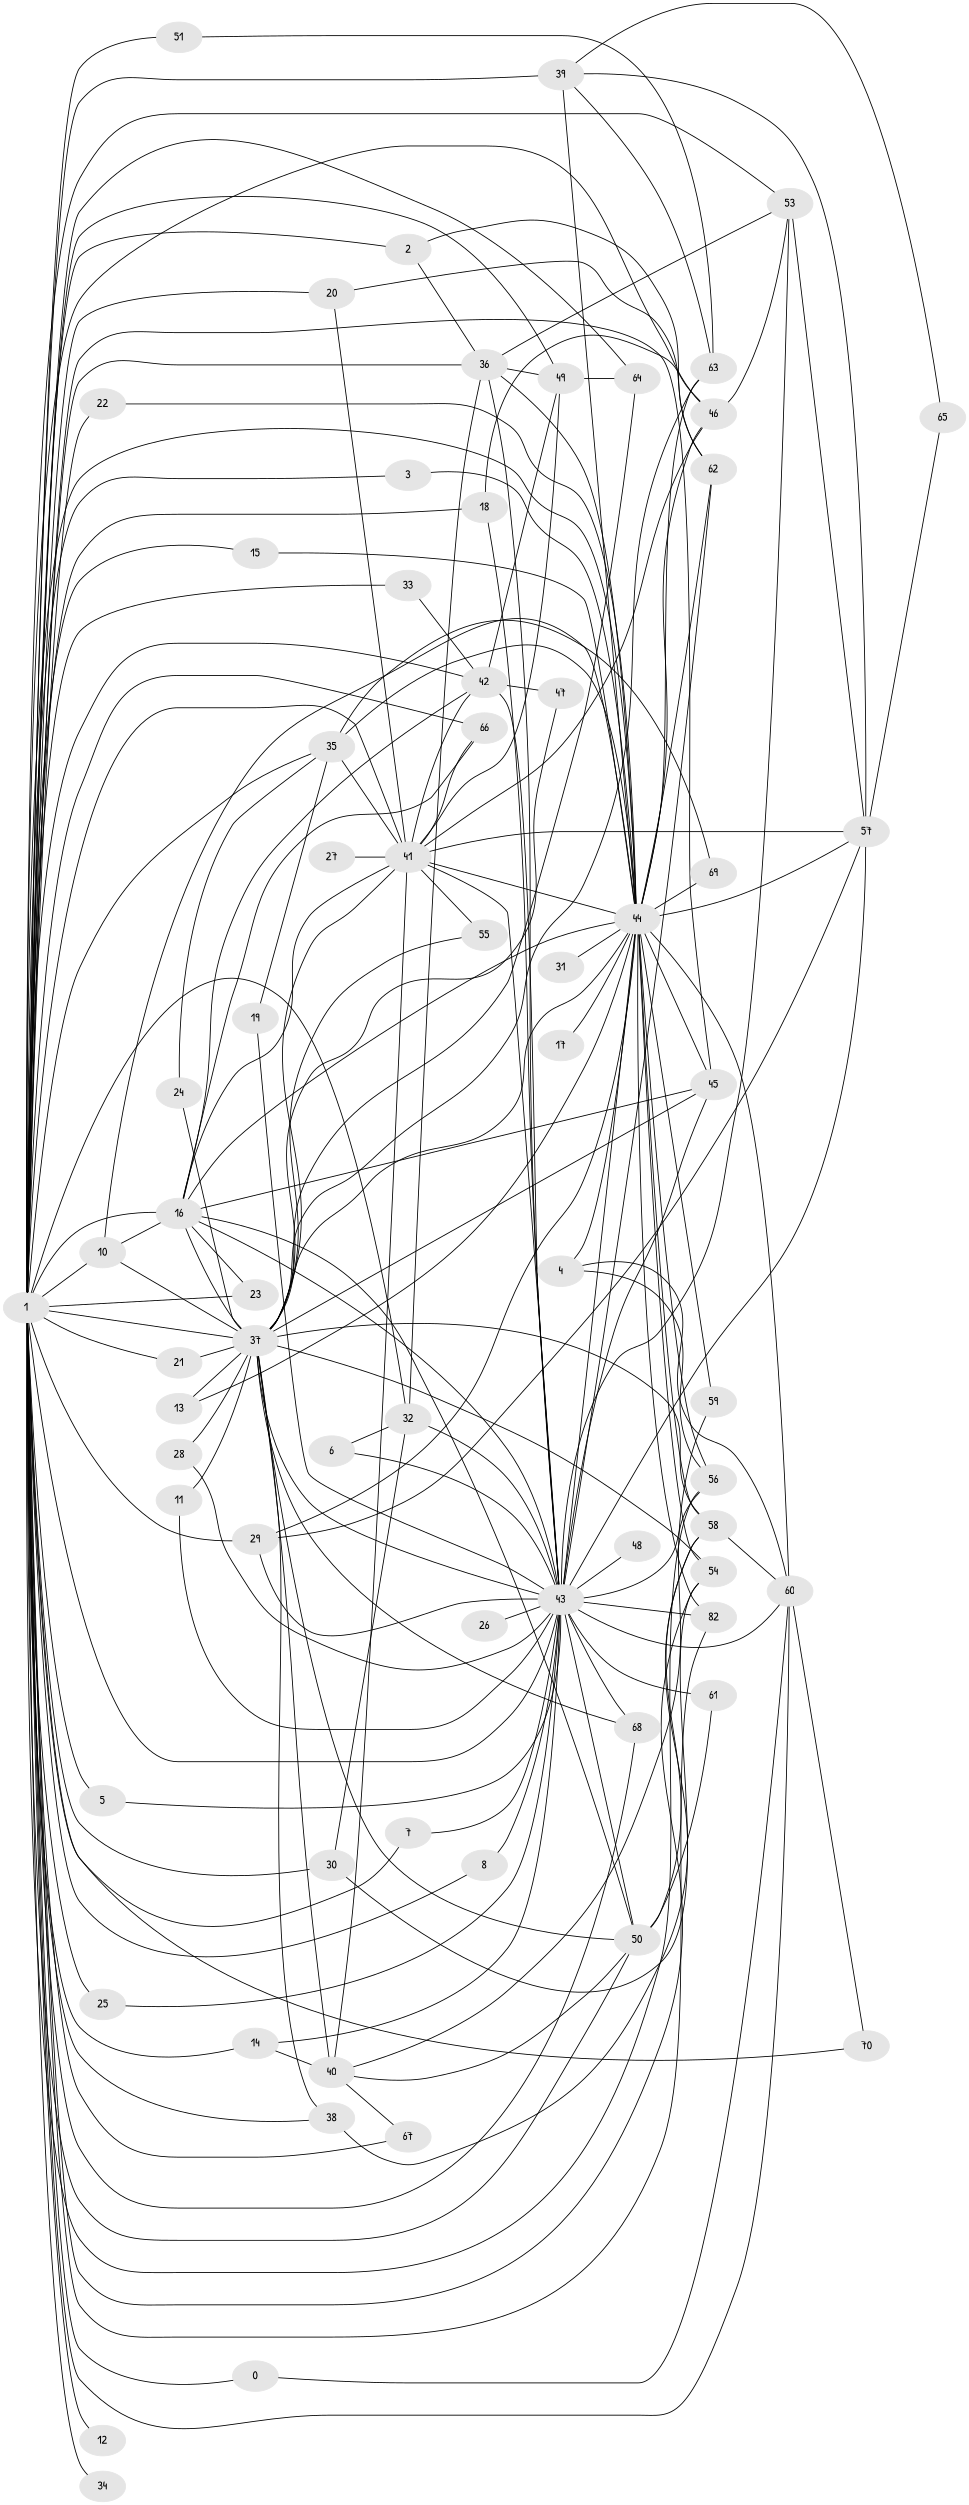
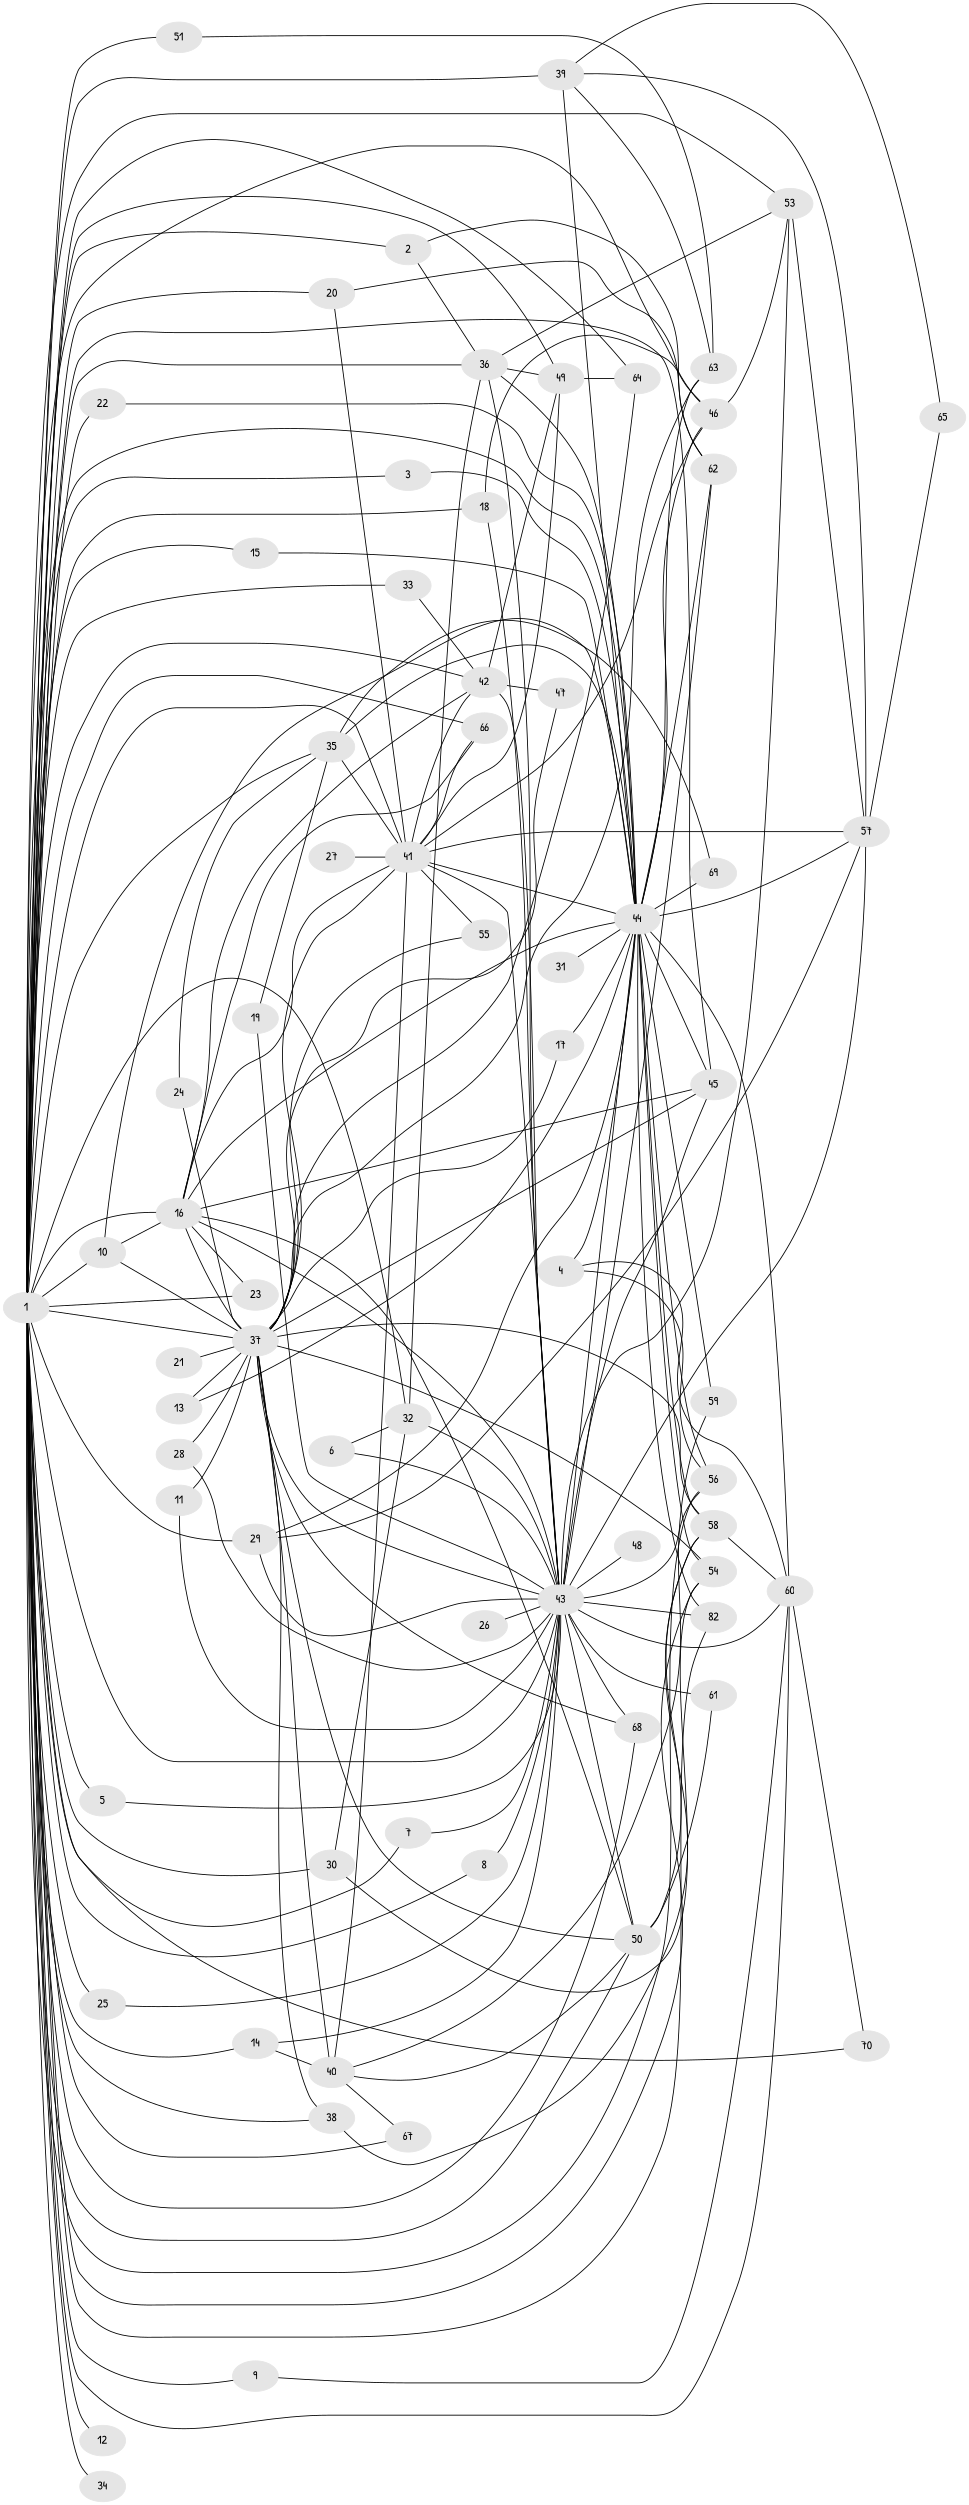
(487, 1132) -> (407, 1177)
(99, 1343) -> none
(255, 2376) -> (255, 2376)
